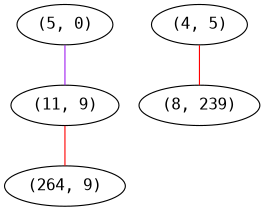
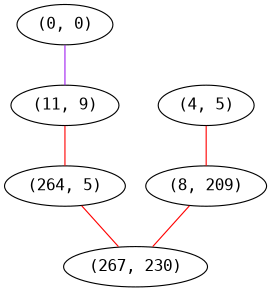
(65, 25) -> (65, 25)
(199, 105) -> (206, 186)
(65, 186) -> (65, 186)
none -> (136, 267)
